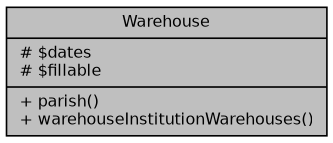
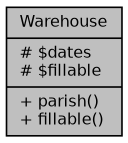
(167, 120) -> (62, 120)
